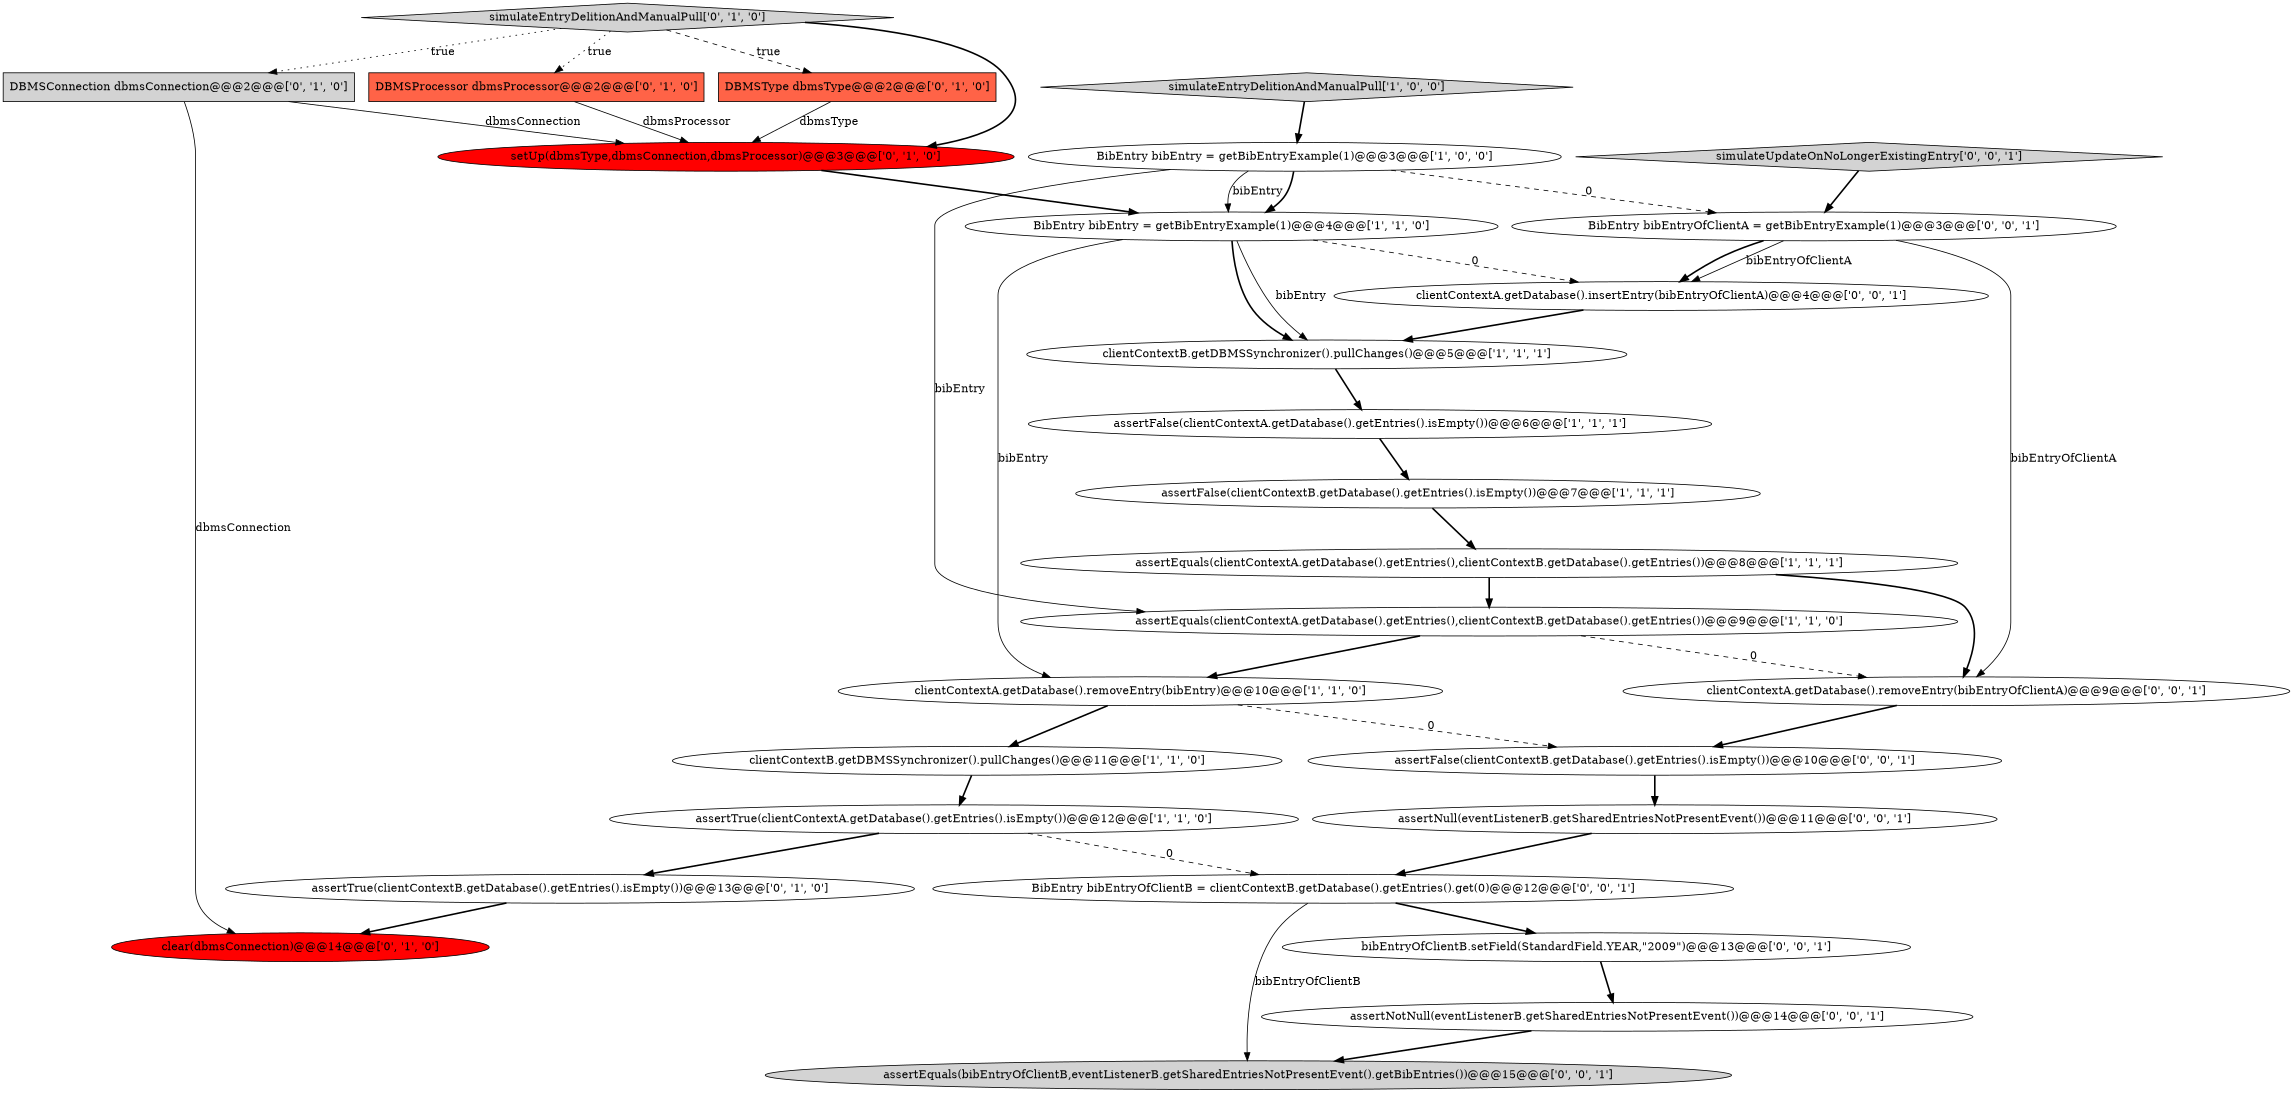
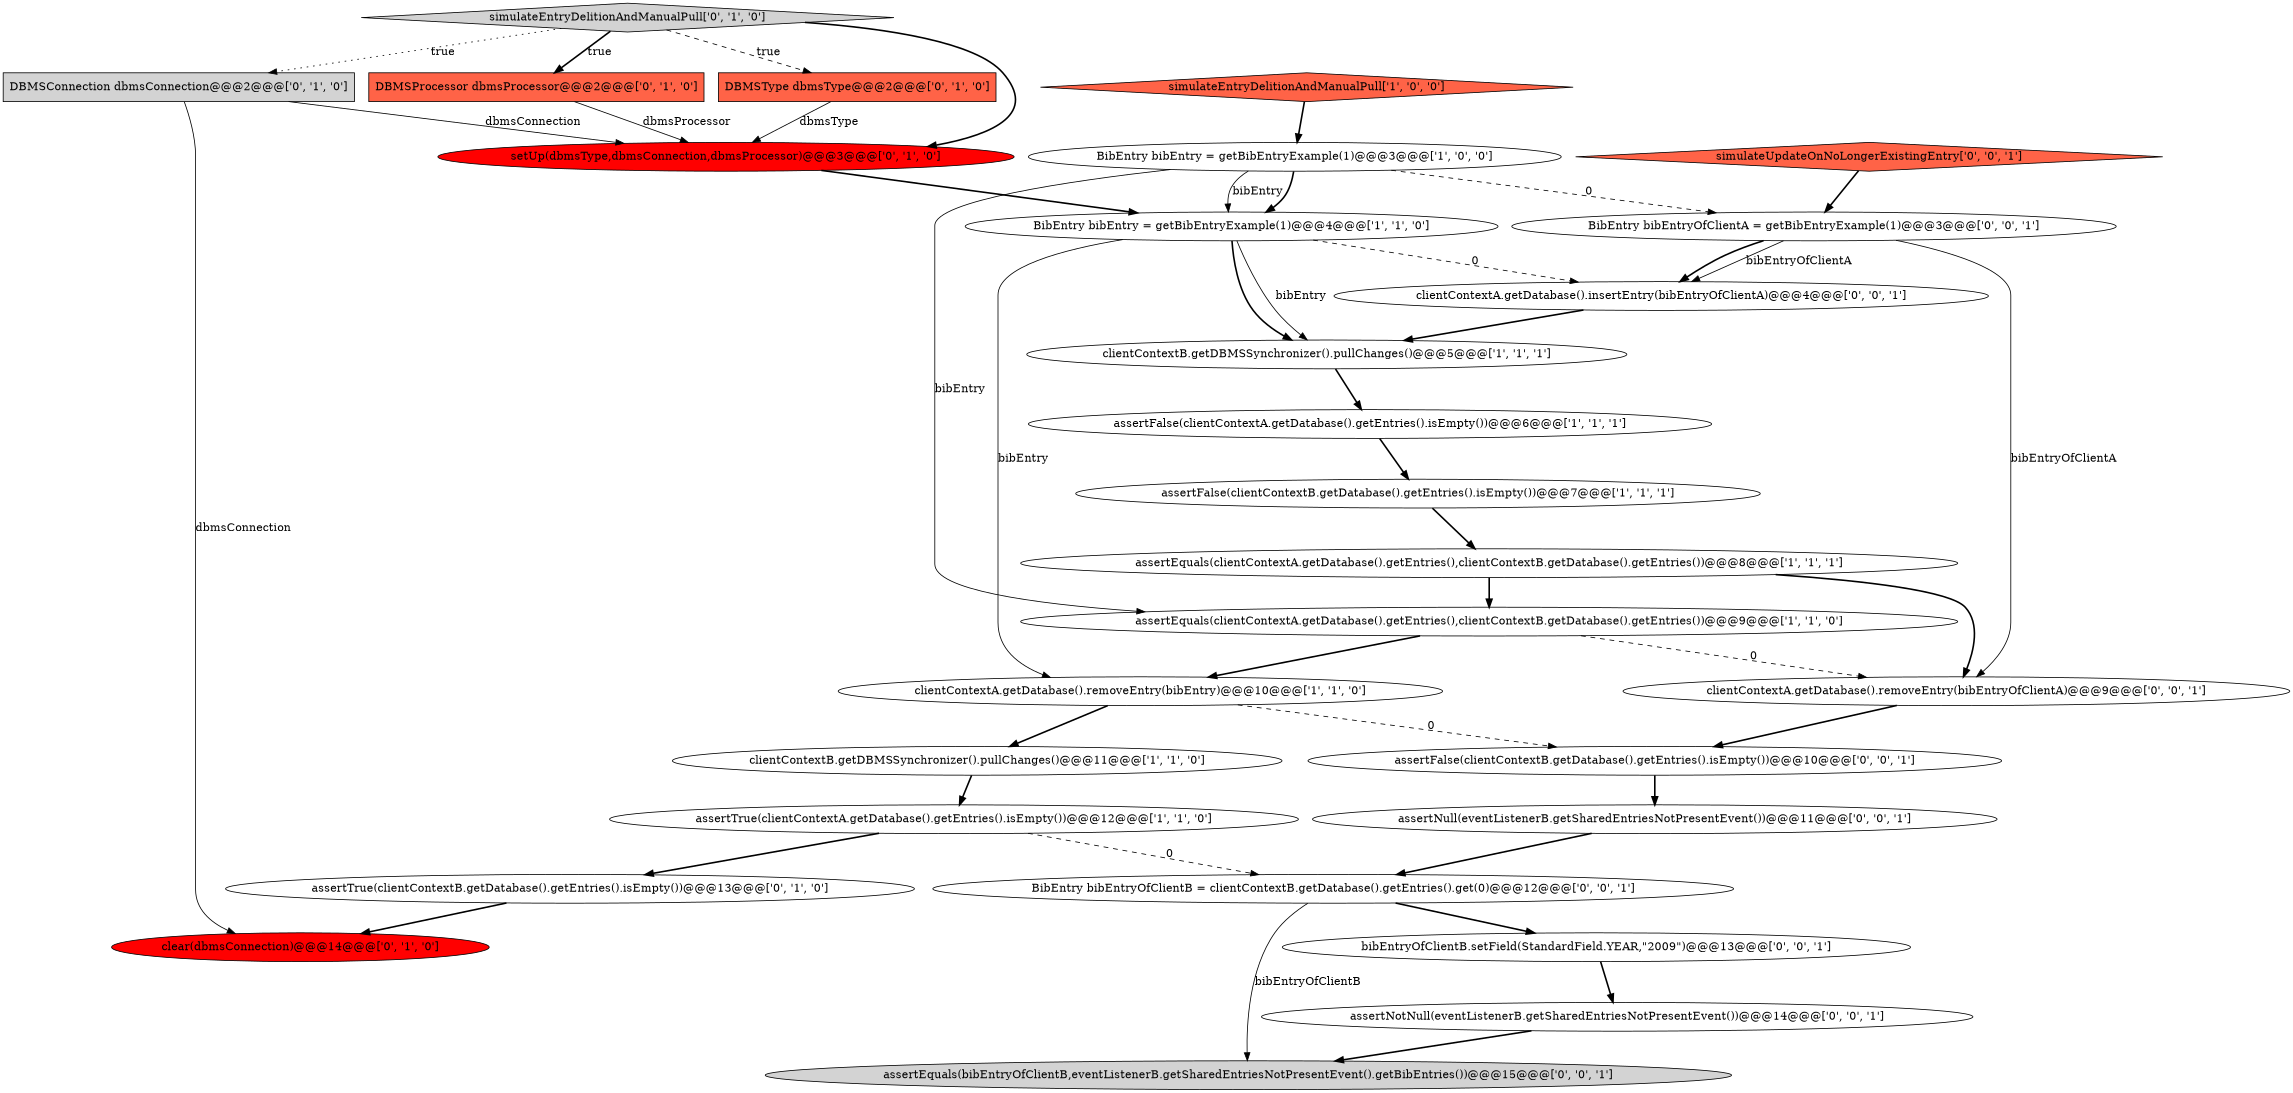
(586, 49) -> (586, 49)
(1307, 87) -> (1307, 87)
(1869, 157) -> (1869, 157)
